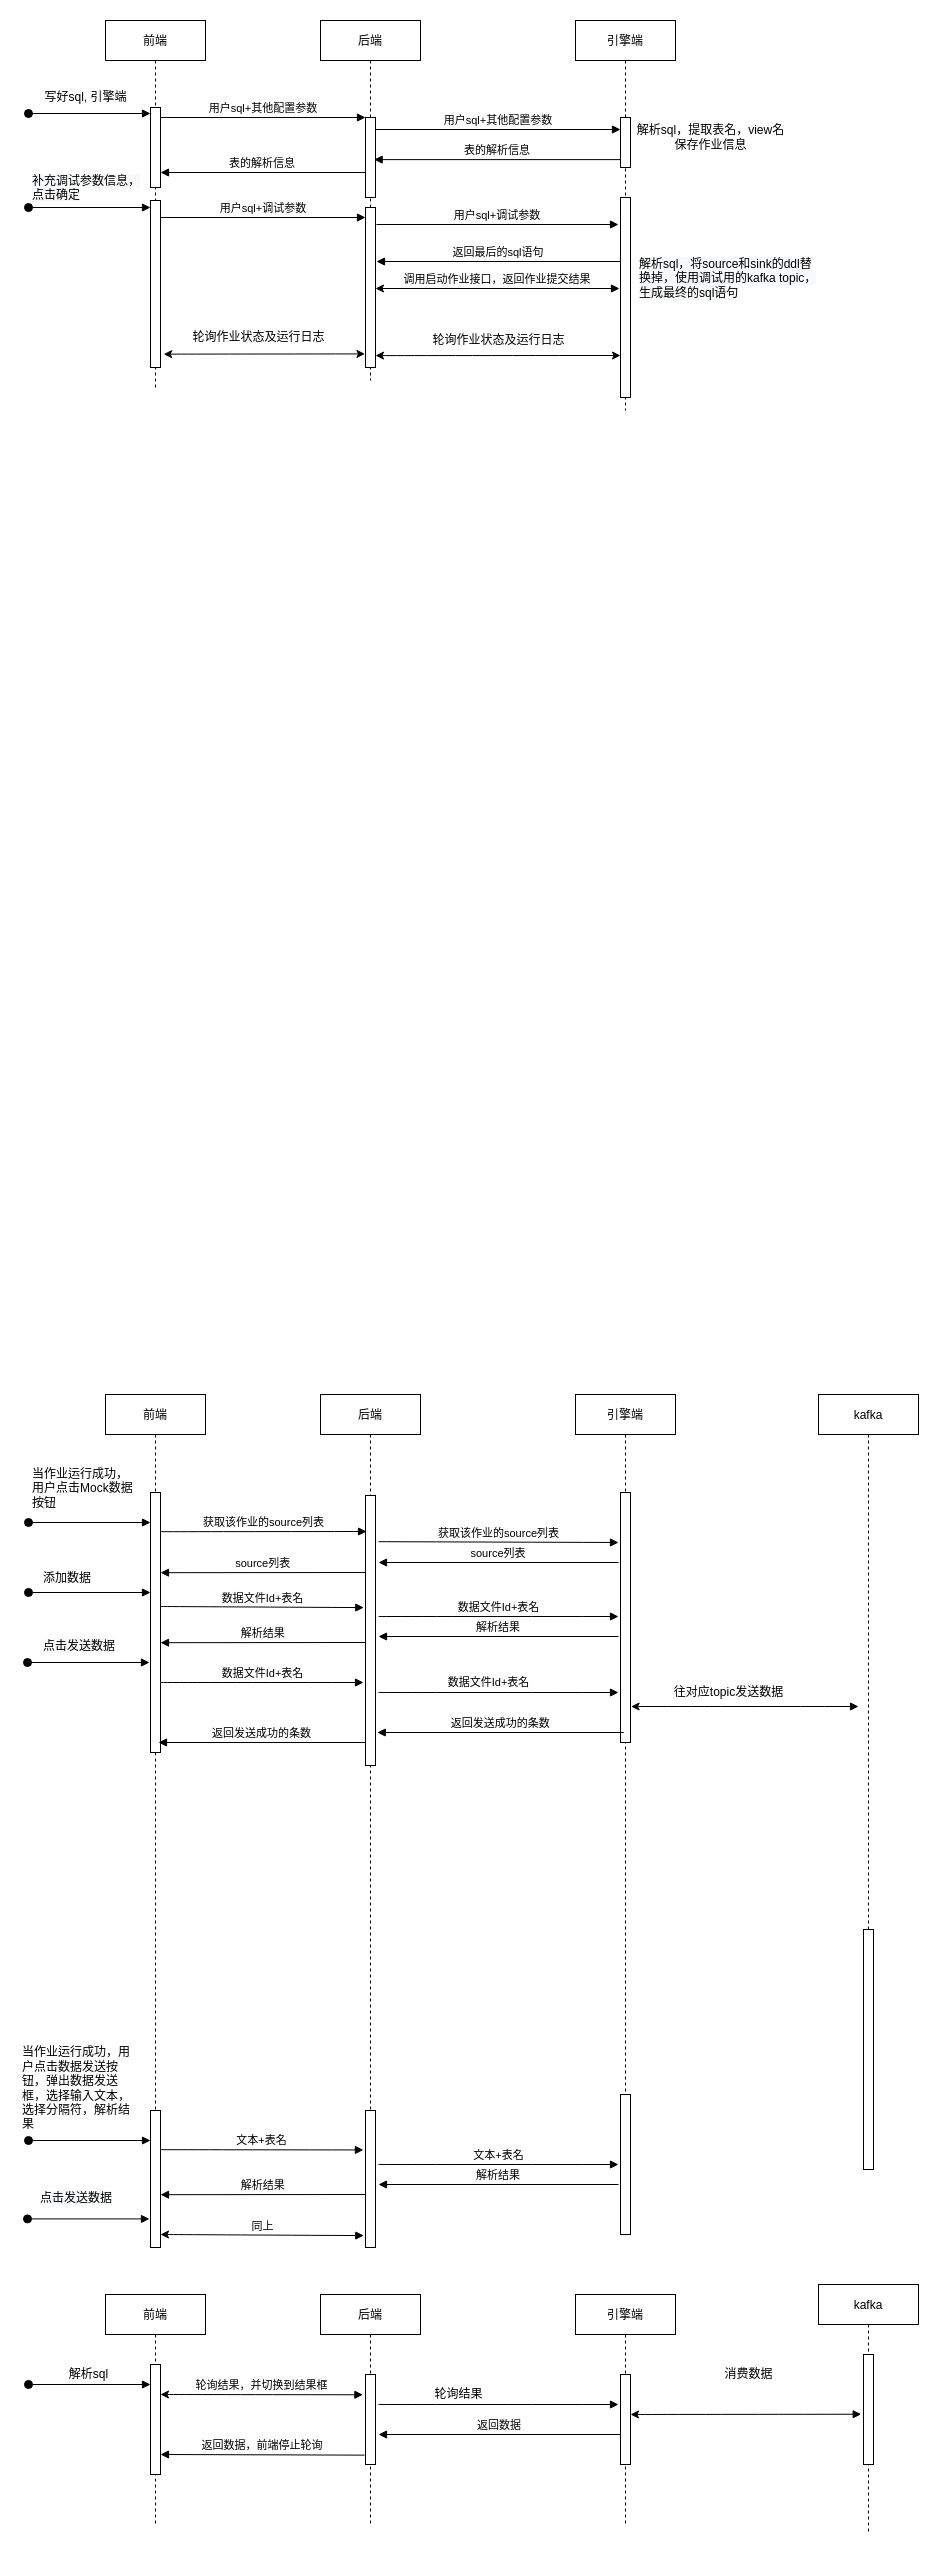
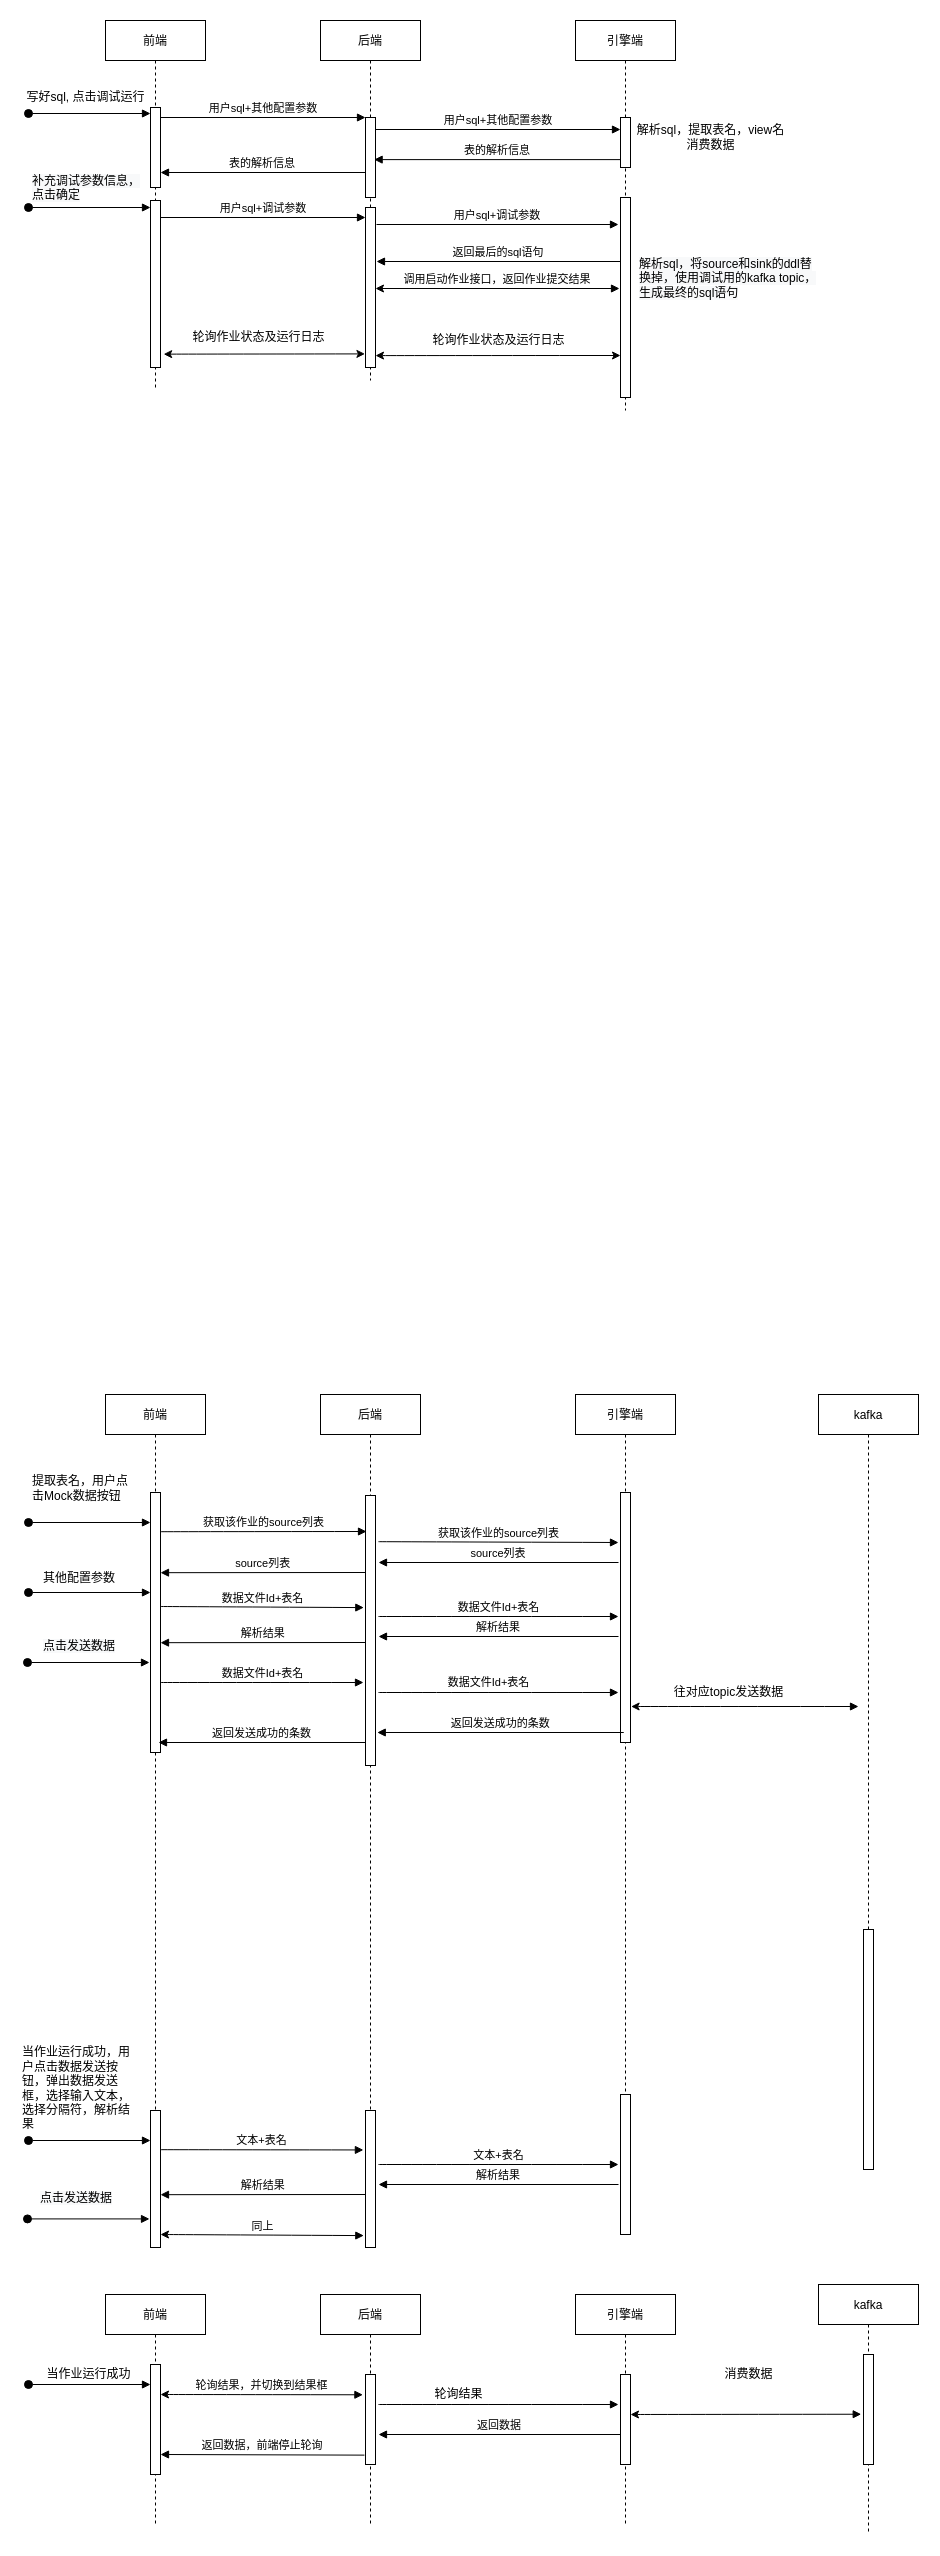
(86, 98) -> (86, 98)
(711, 138) -> (711, 138)
(86, 1489) -> (86, 1489)
(68, 1579) -> (80, 1579)
(89, 2375) -> (89, 2375)
